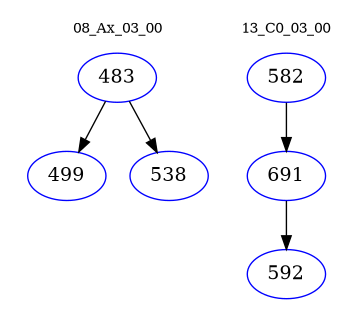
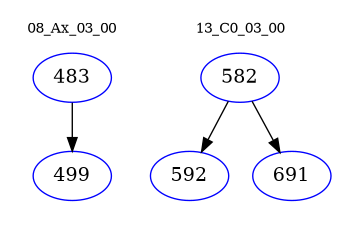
(169, 176) -> none
(286, 218) -> (218, 120)
